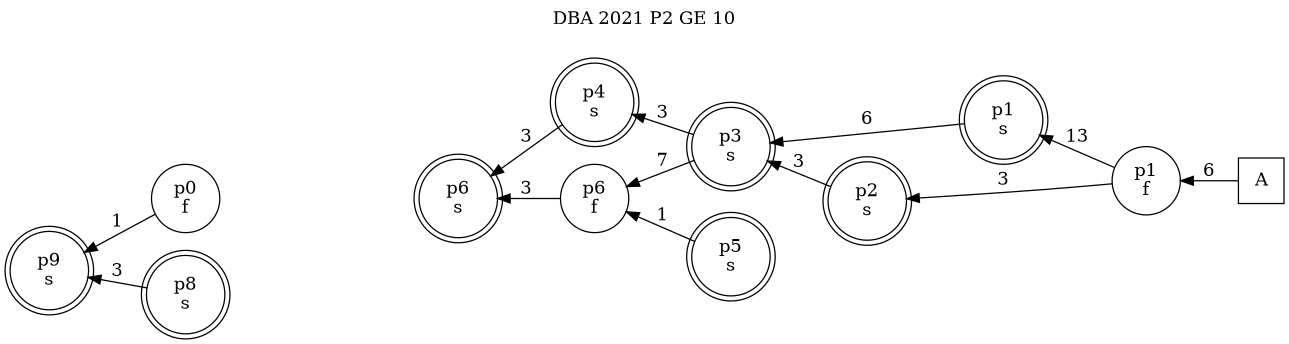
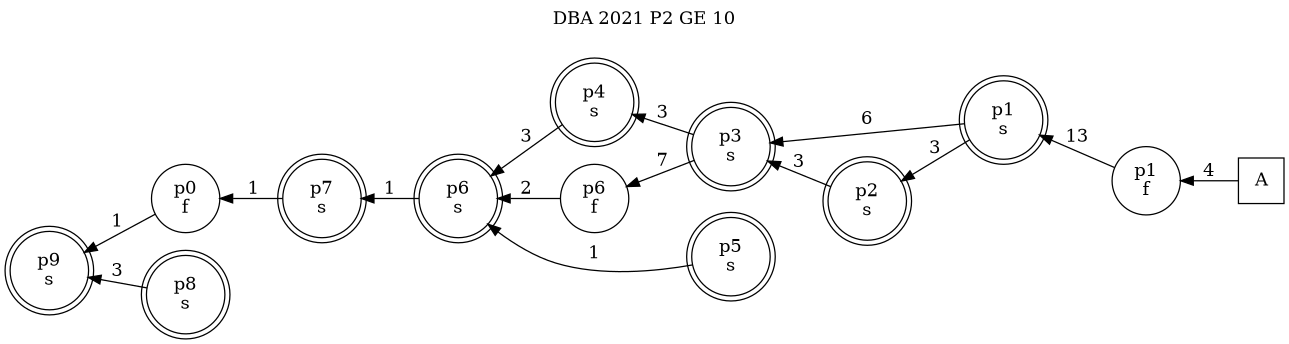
(1209, 171) -> (1209, 171)
(526, 189) -> (526, 189)
(1016, 192) -> (941, 157)
none -> (322, 198)
(667, 229) -> (591, 270)
